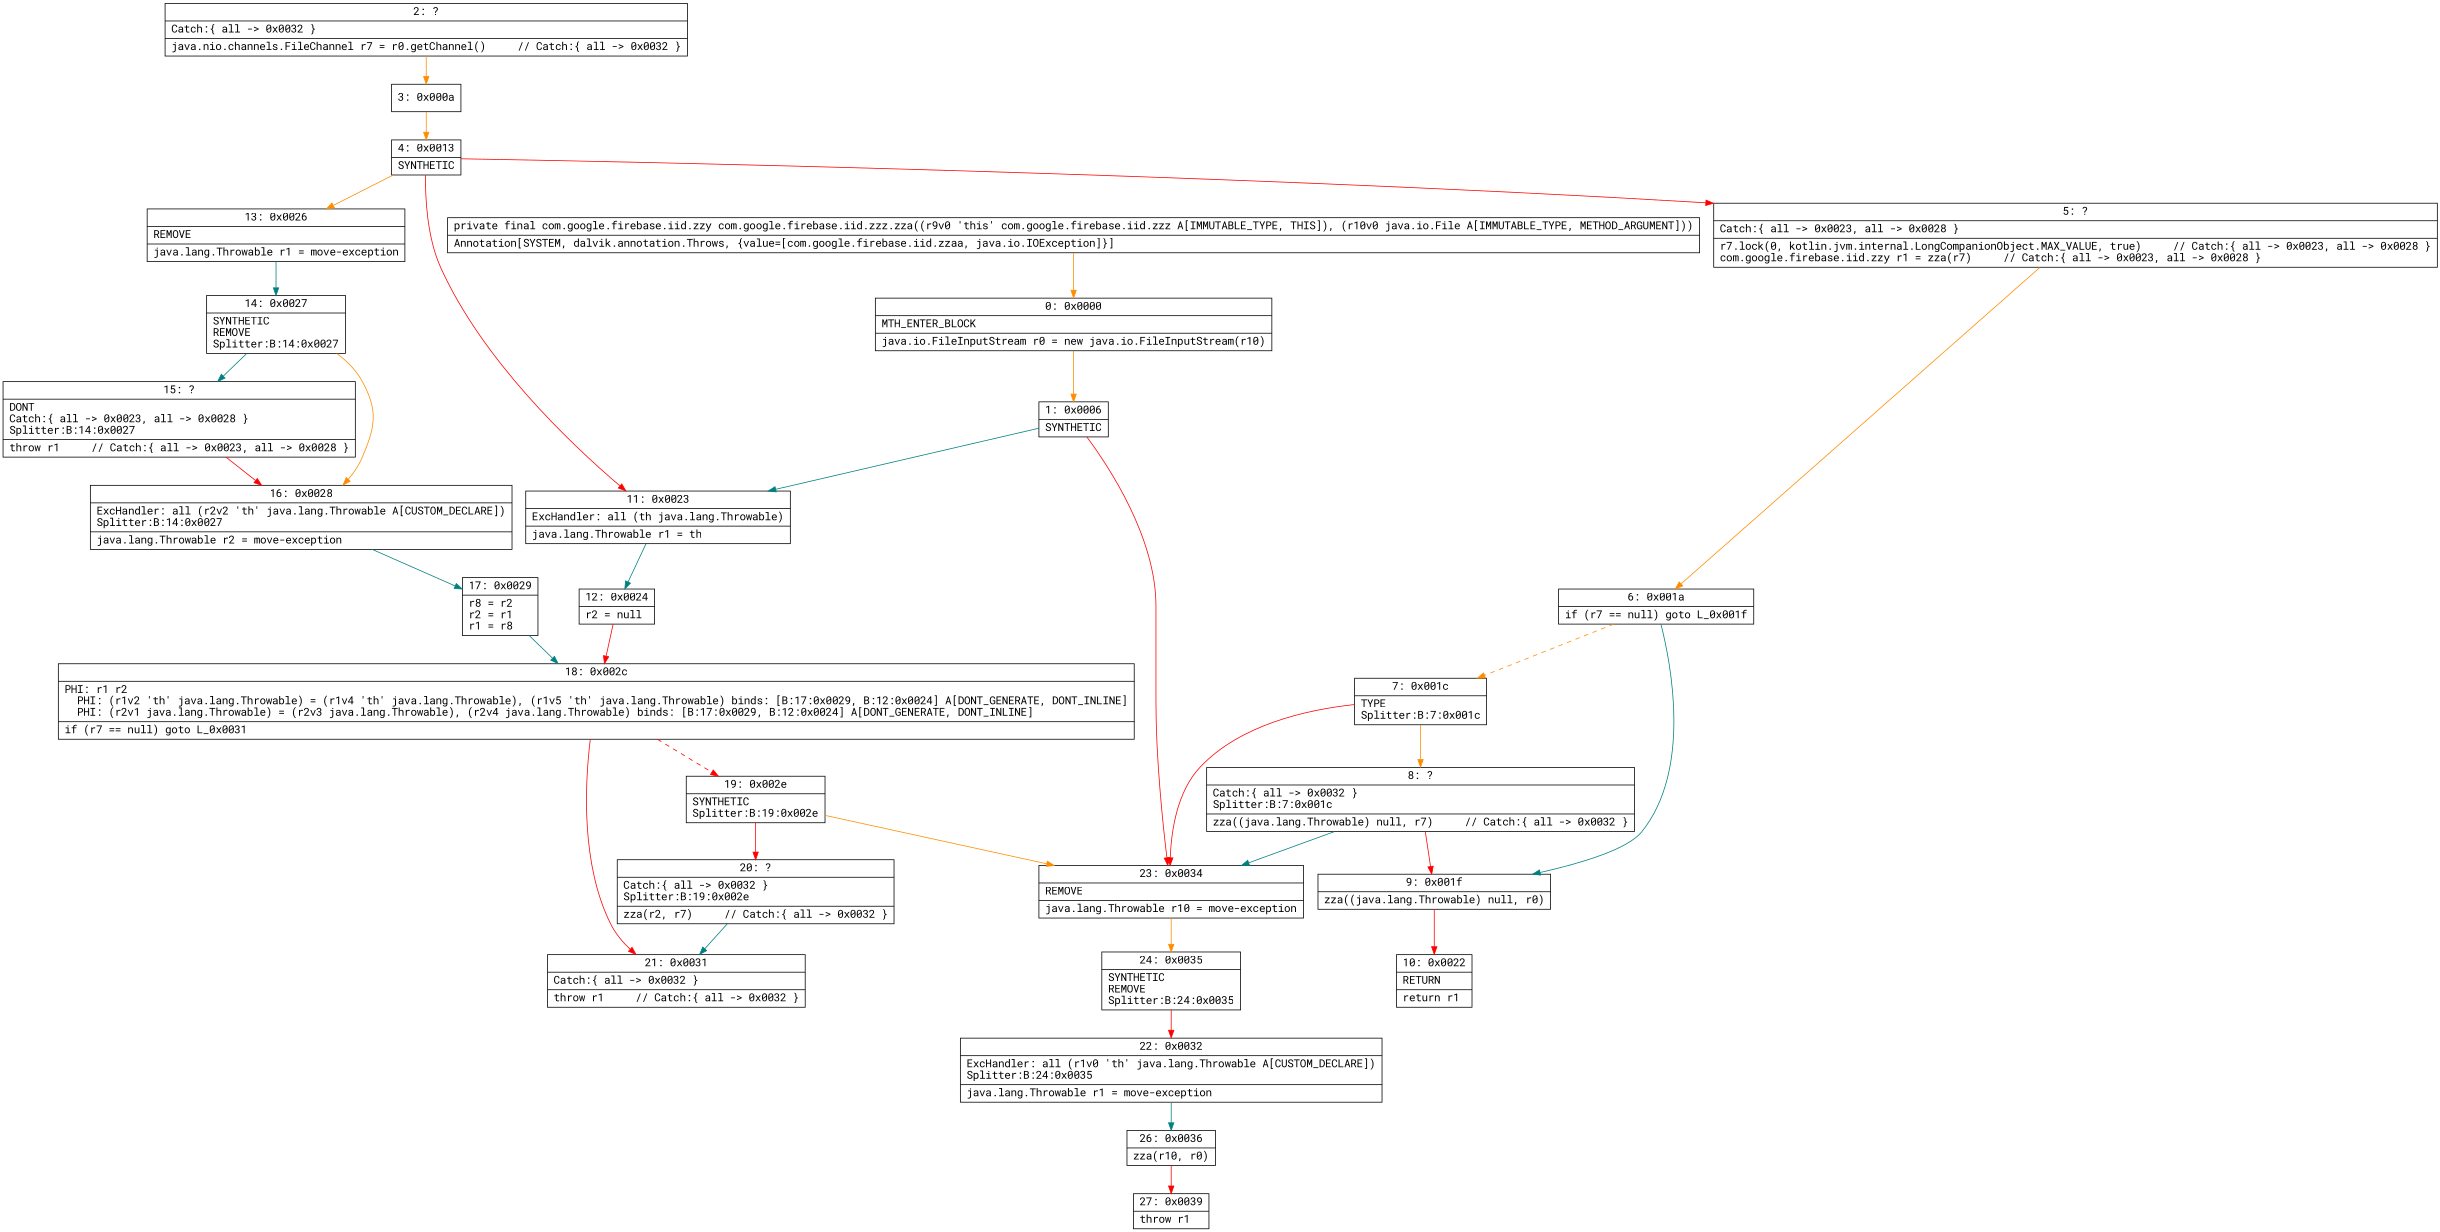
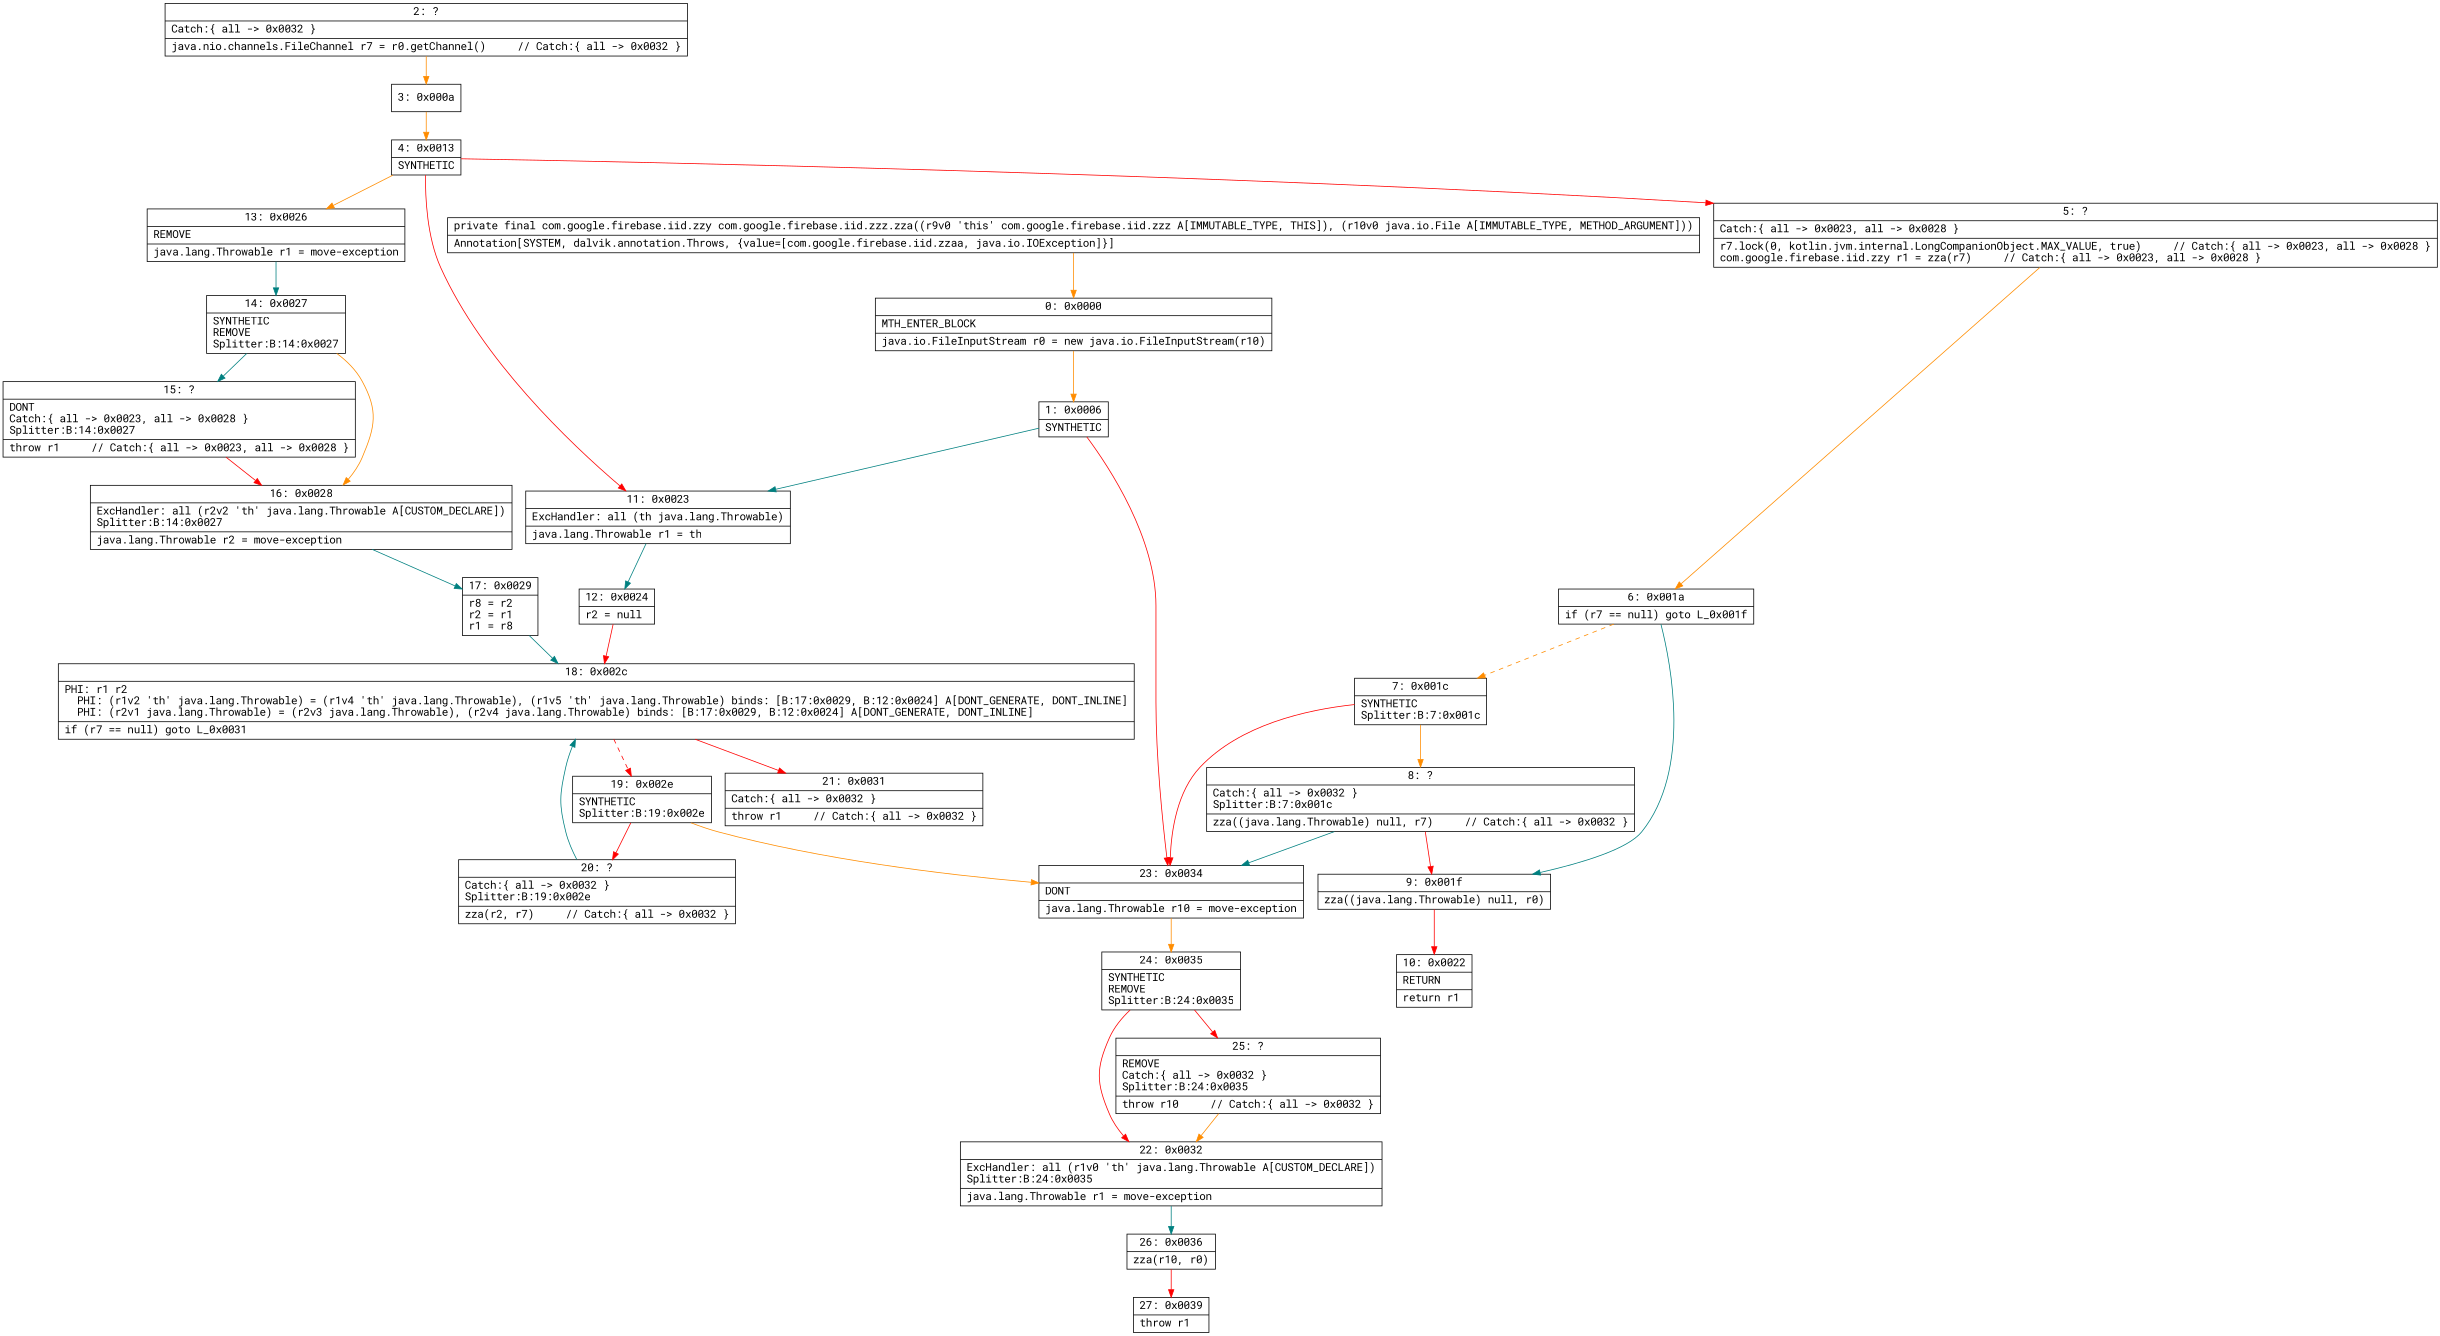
(1374, 704) -> (1389, 704)
(1064, 891) -> (1058, 891)
(716, 936) -> (561, 804)
none -> (1248, 1076)
